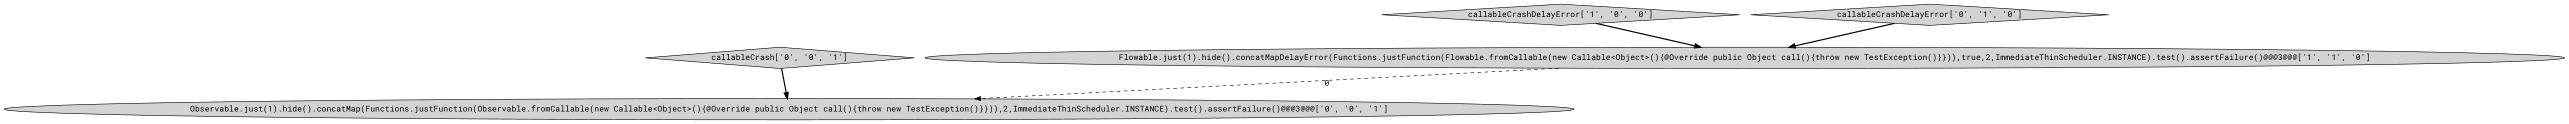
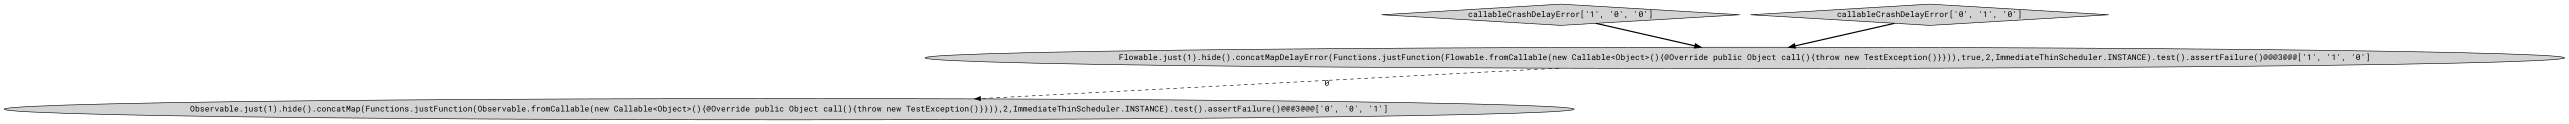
(780, 58) -> none
